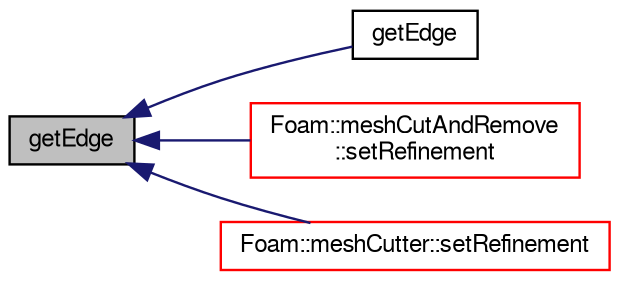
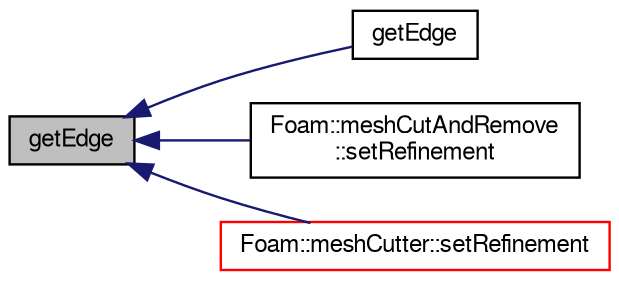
(415, 140) -> (415, 140)
